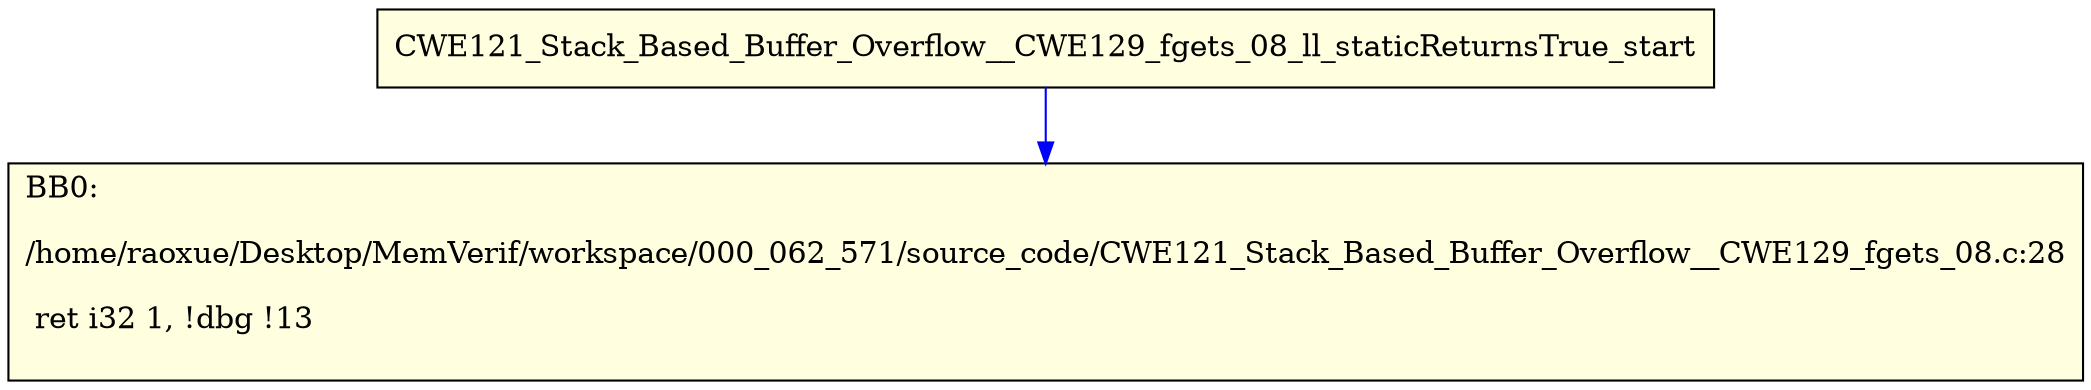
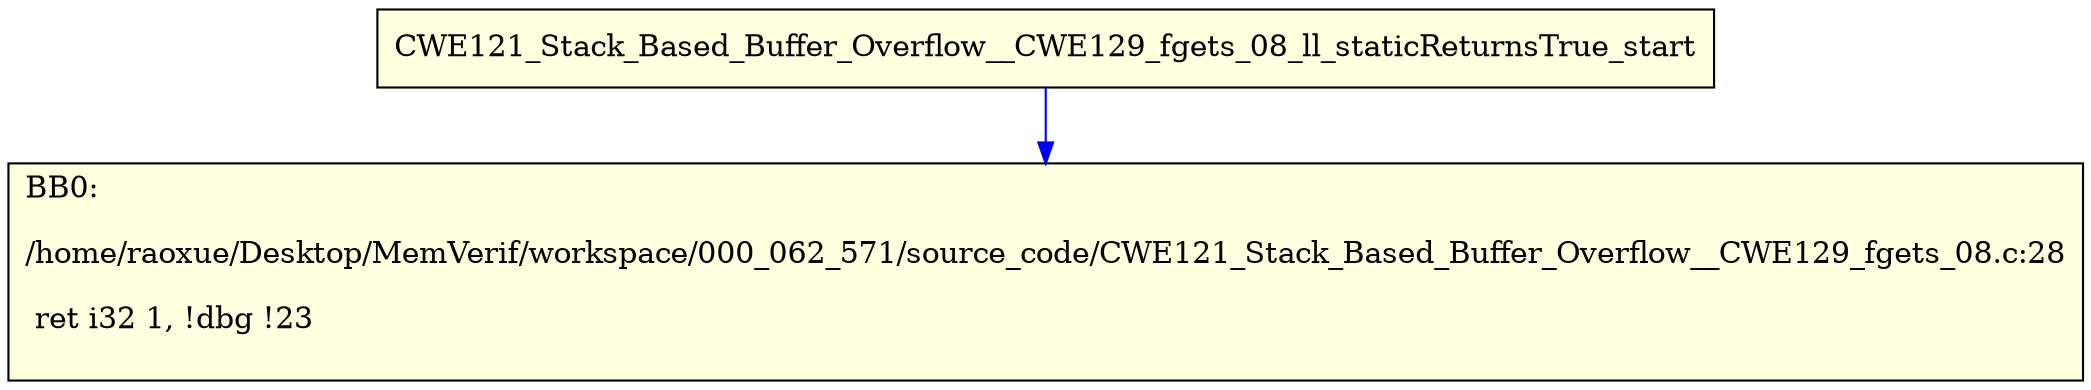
(170, 319) -> (170, 319)
